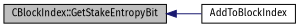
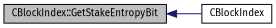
(249, 14) -> (237, 14)
